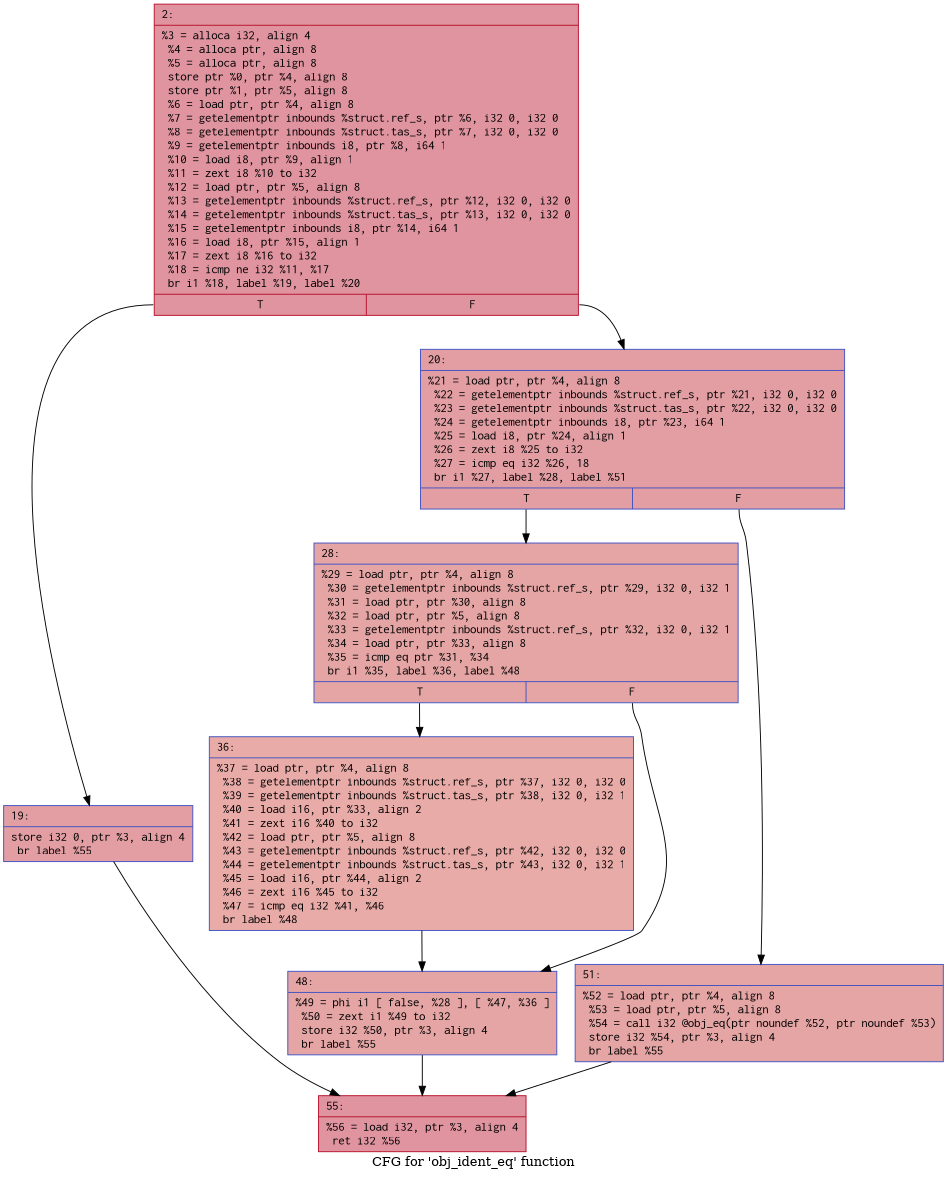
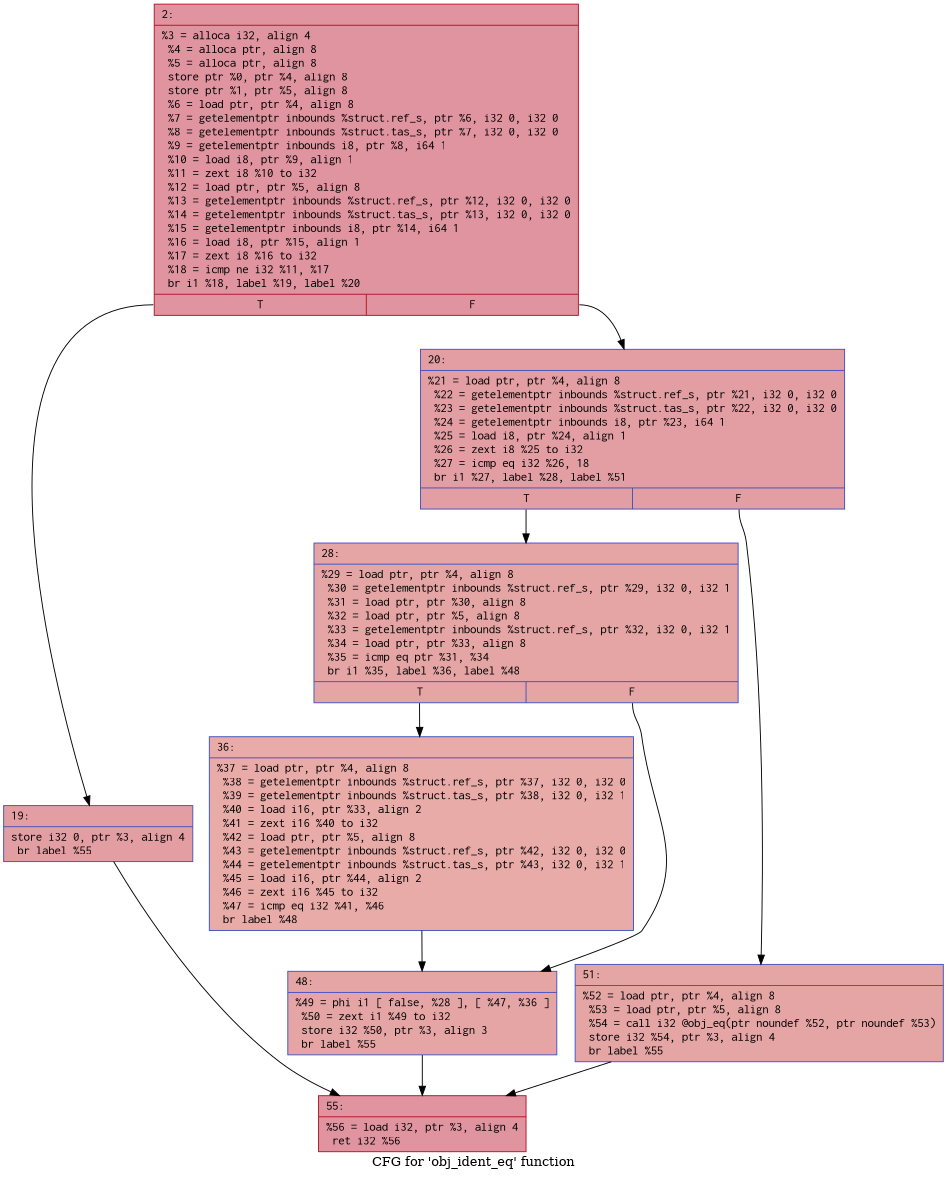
(392, 1030) -> (392, 1030)
